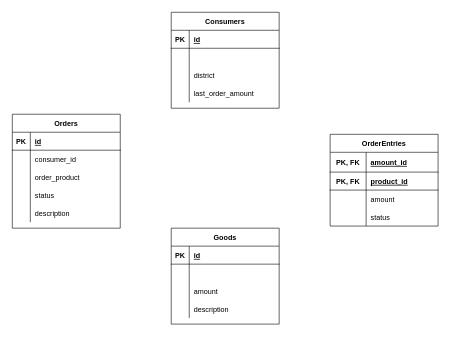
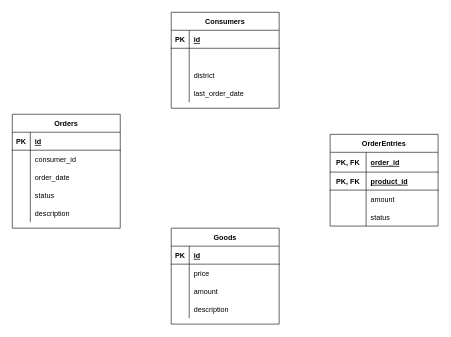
(227, 94) -> (223, 94)
(388, 163) -> (386, 163)
(61, 178) -> (55, 178)
none -> (234, 273)
